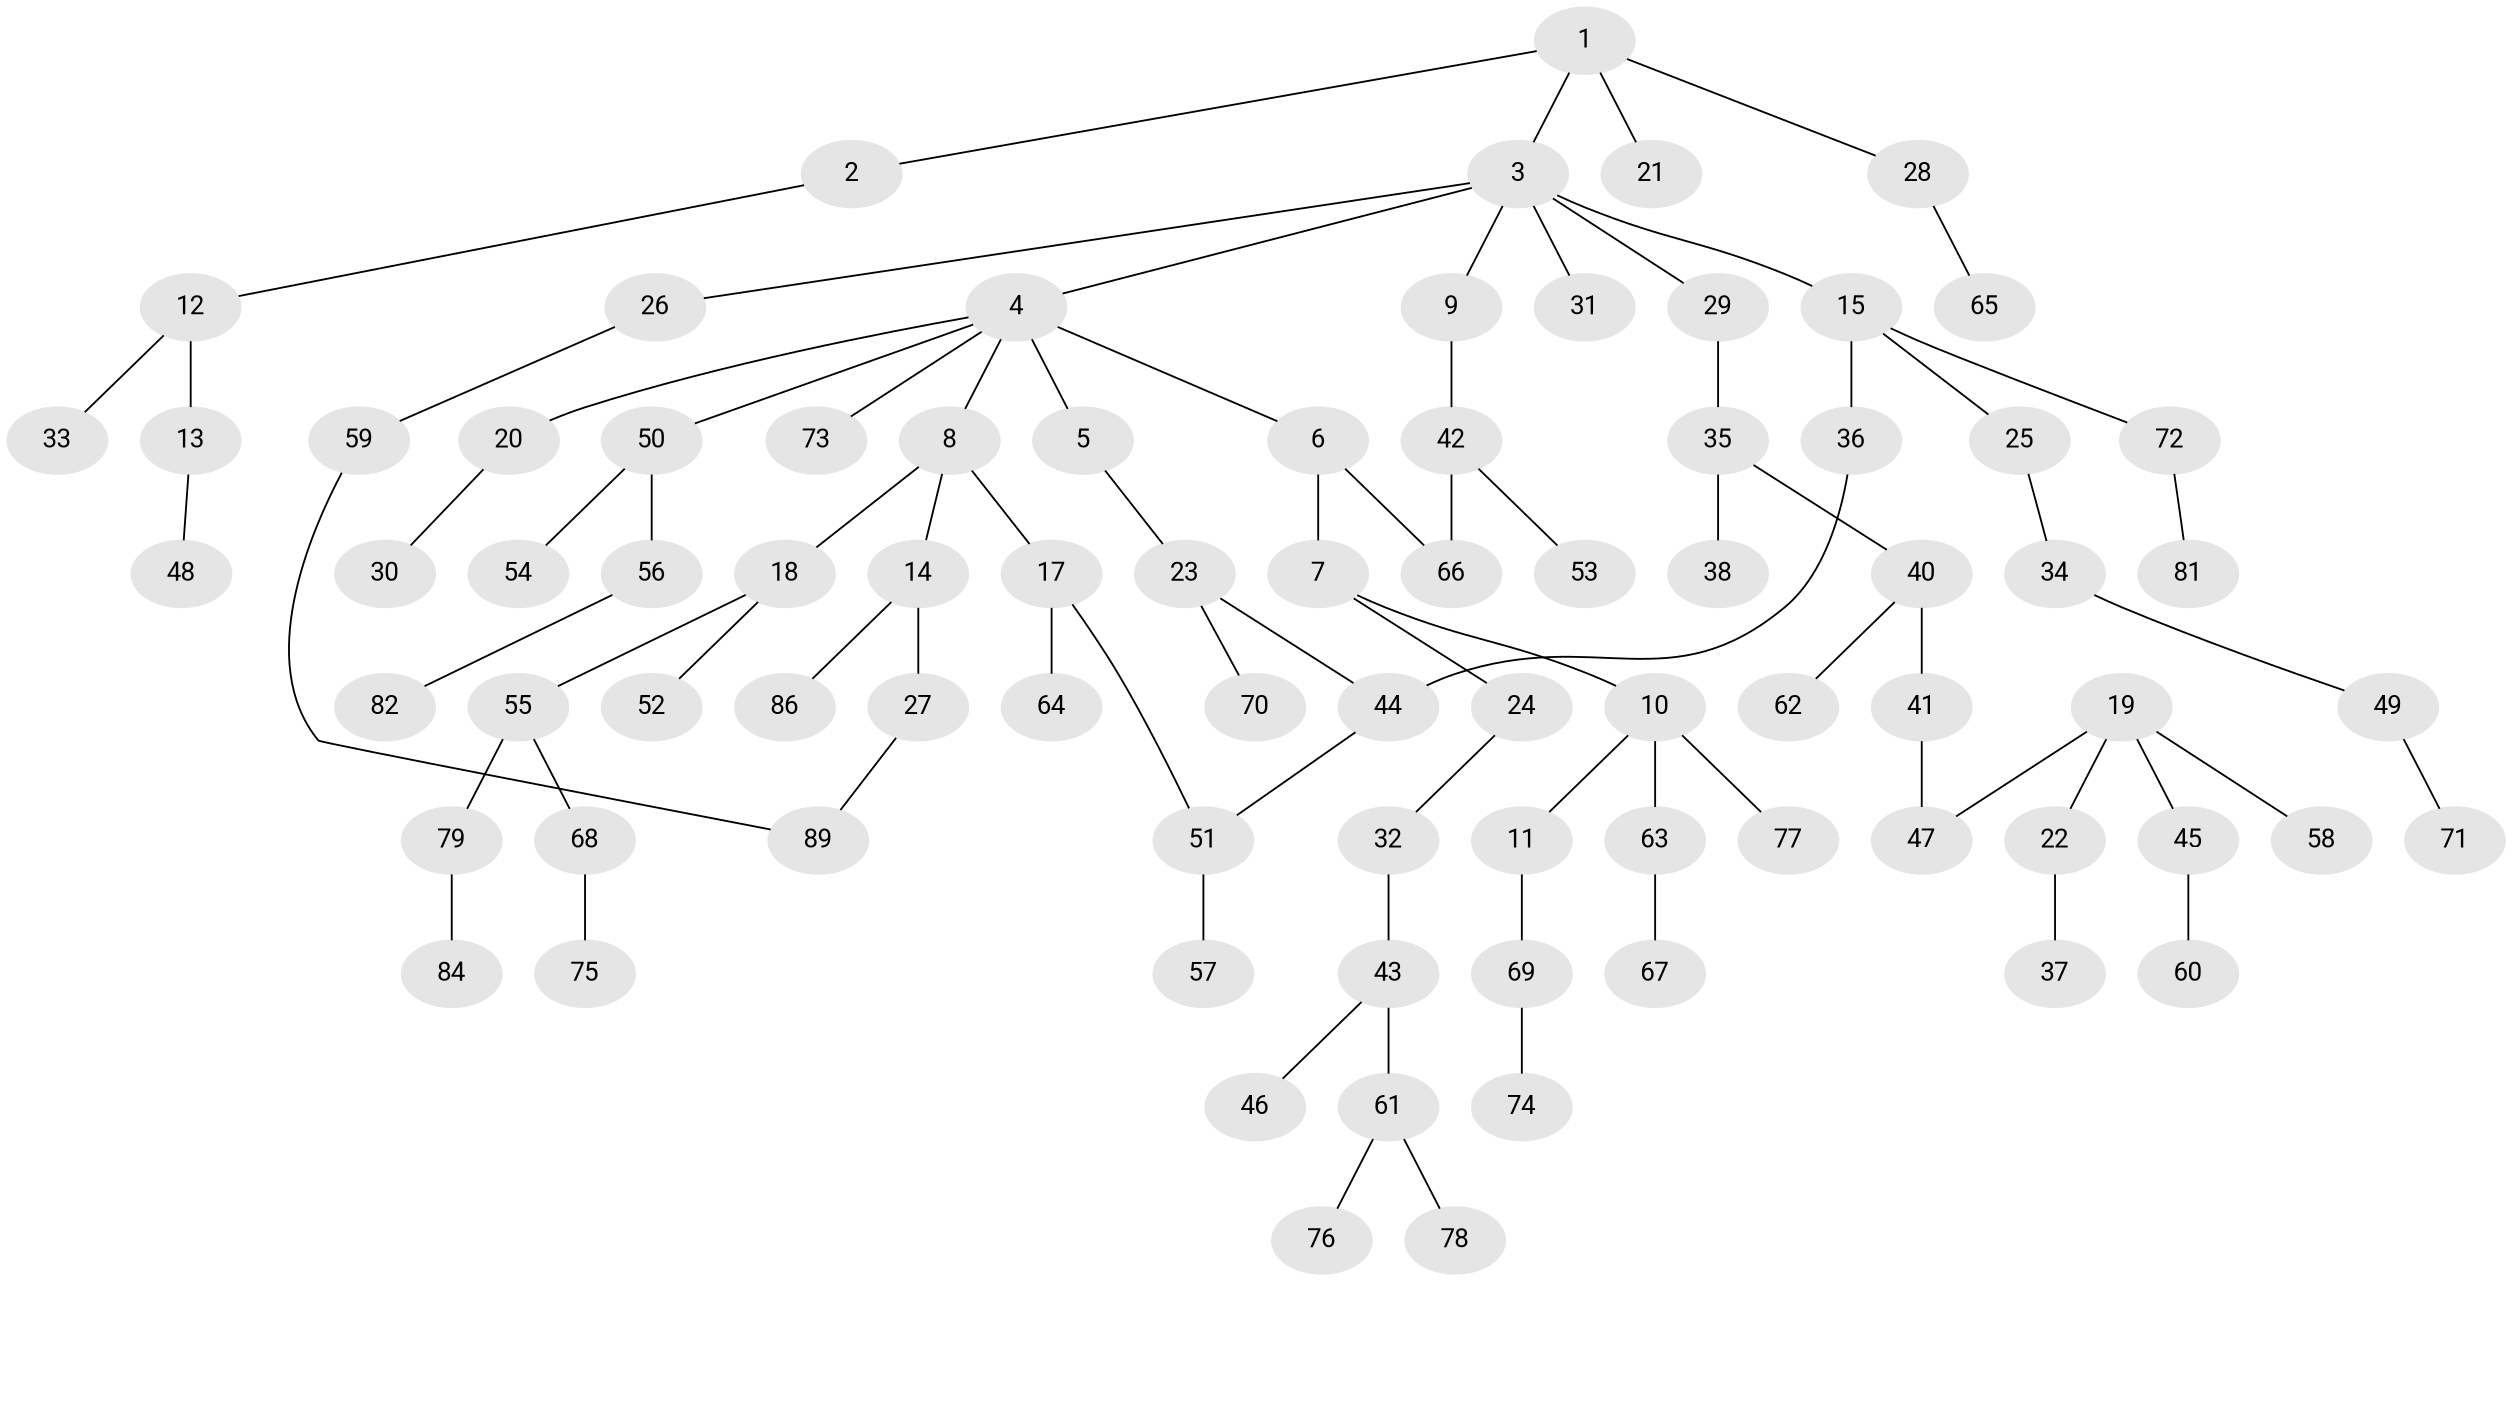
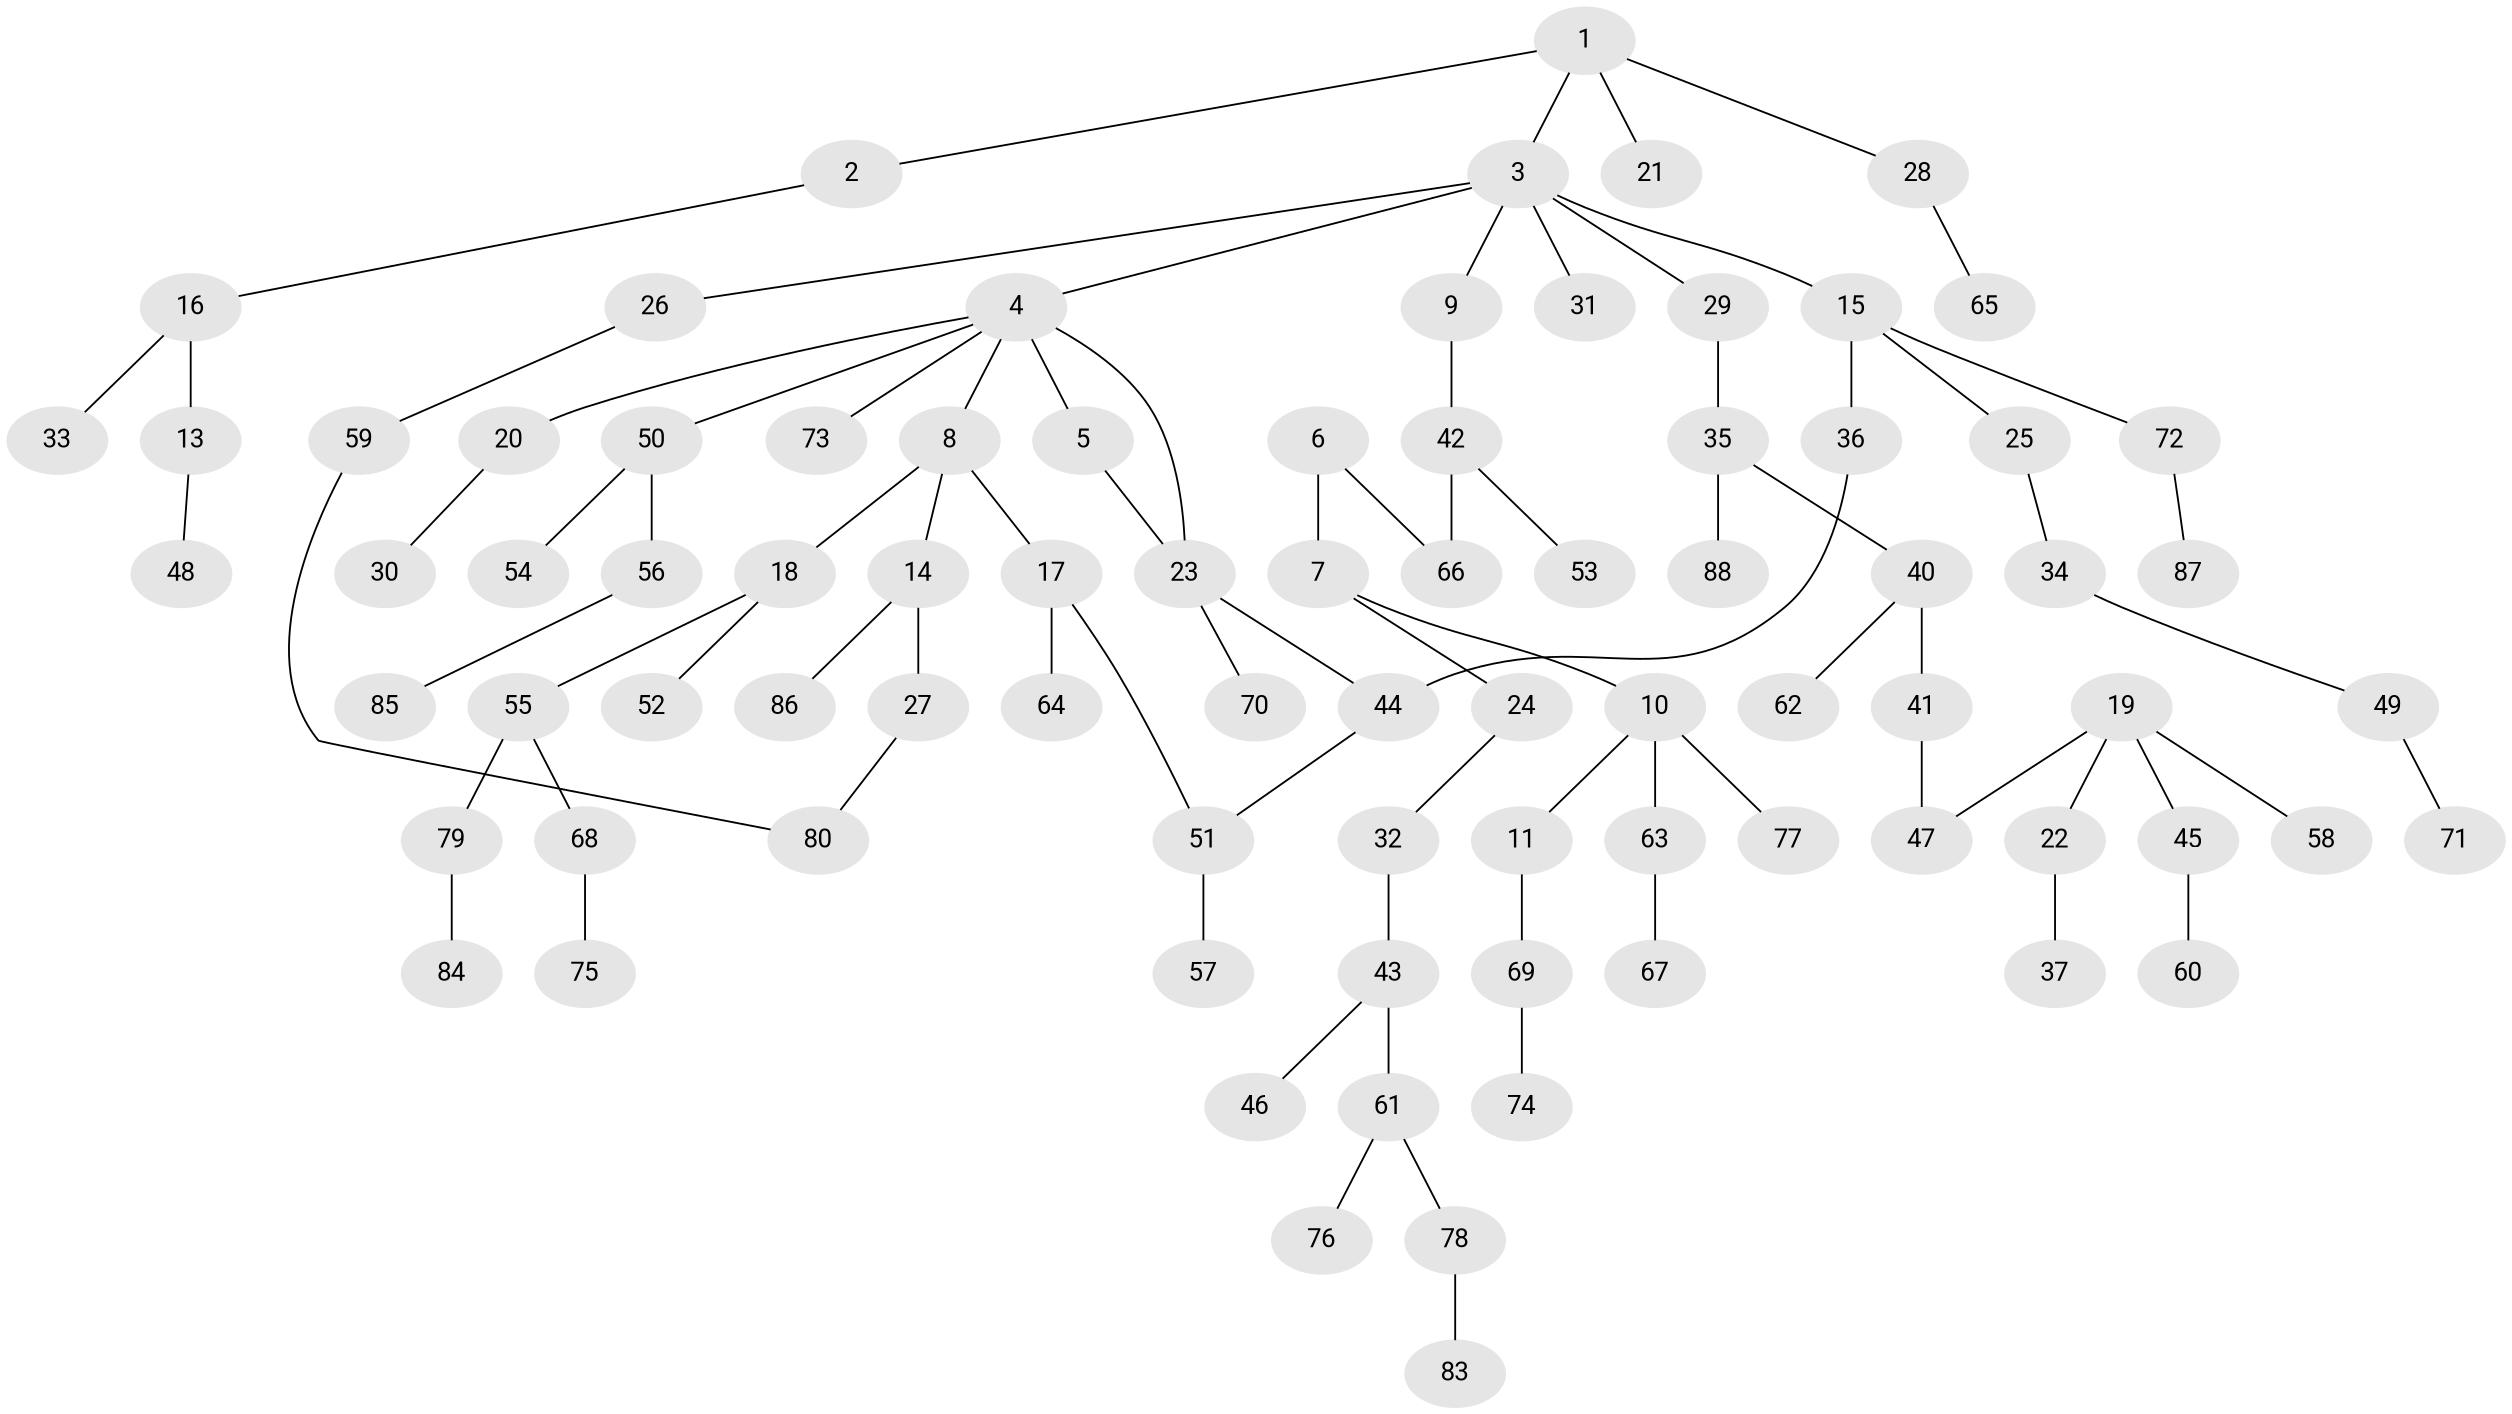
(191, 307) -> (191, 307)
(1168, 374) -> (1153, 414)
(1718, 574) -> (1718, 574)
(2188, 574) -> (2188, 574)
(385, 707) -> (385, 707)
(818, 841) -> (818, 841)
none -> (1455, 1374)
